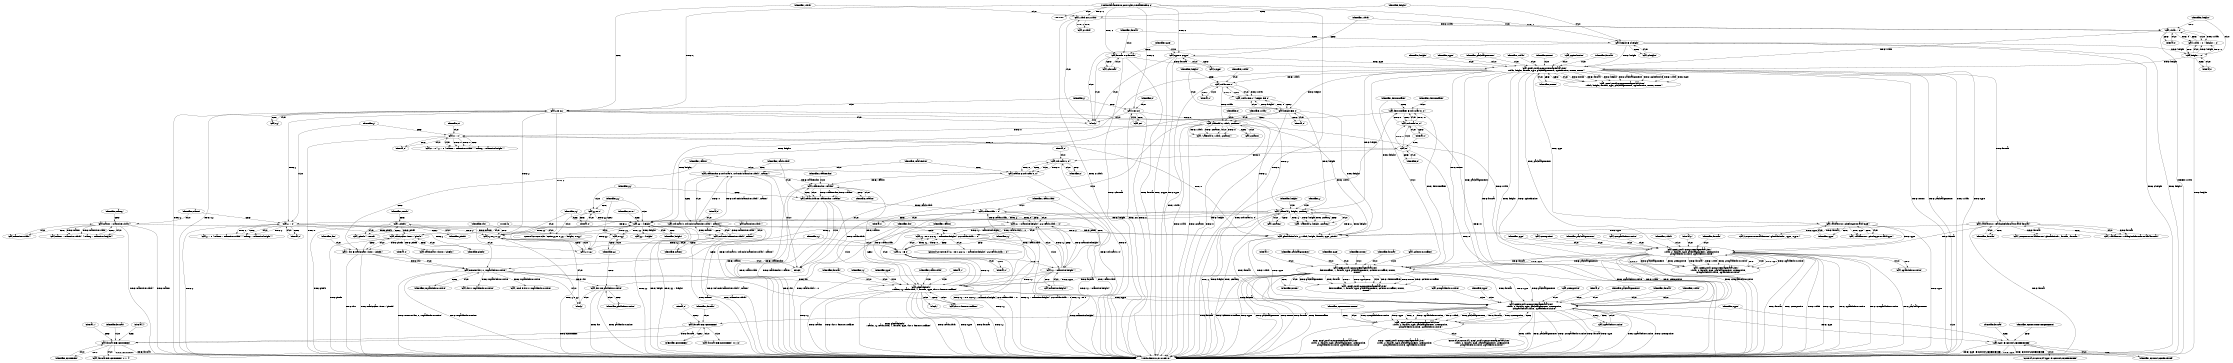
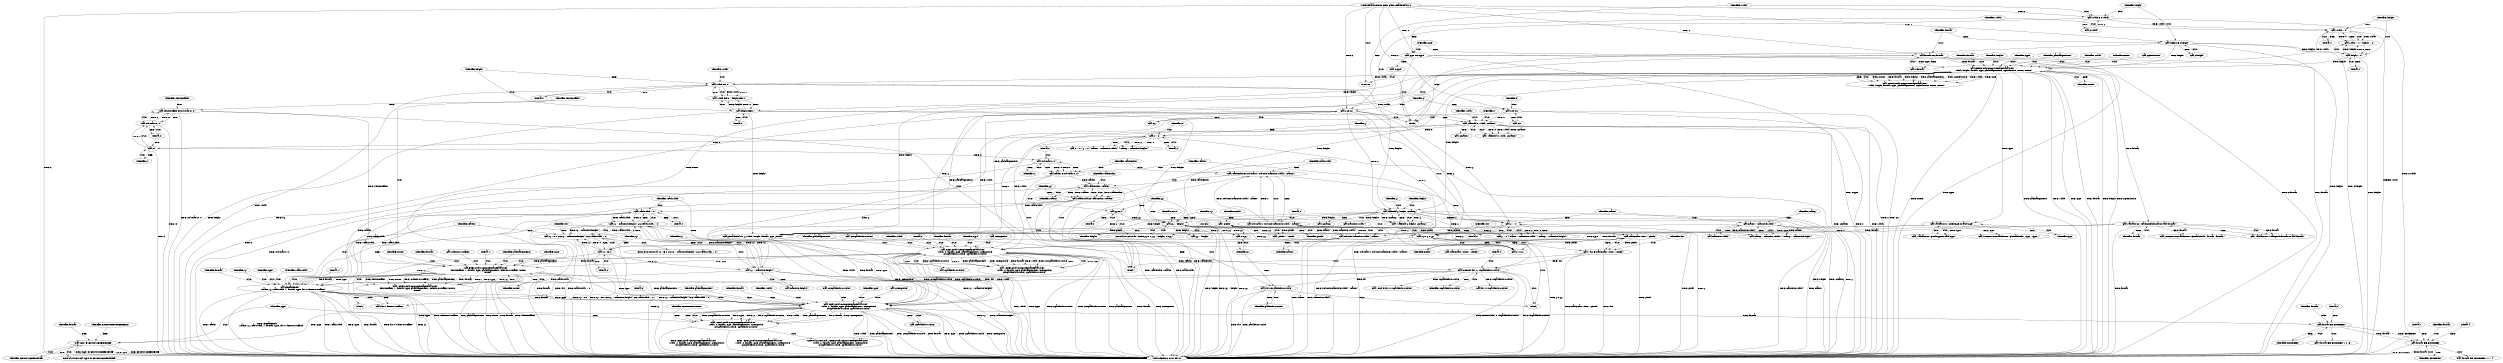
(1193, 63) -> (1384, 79)
(1322, 163) -> (1115, 86)
(1013, 218) -> (1452, 218)
(718, 230) -> (1363, 230)
none -> (622, 233)
(1865, 352) -> none
